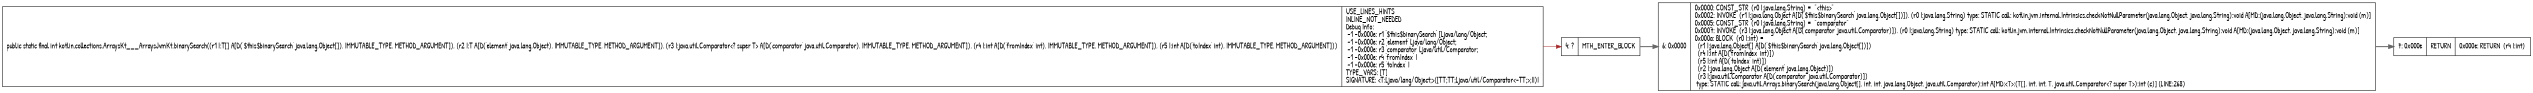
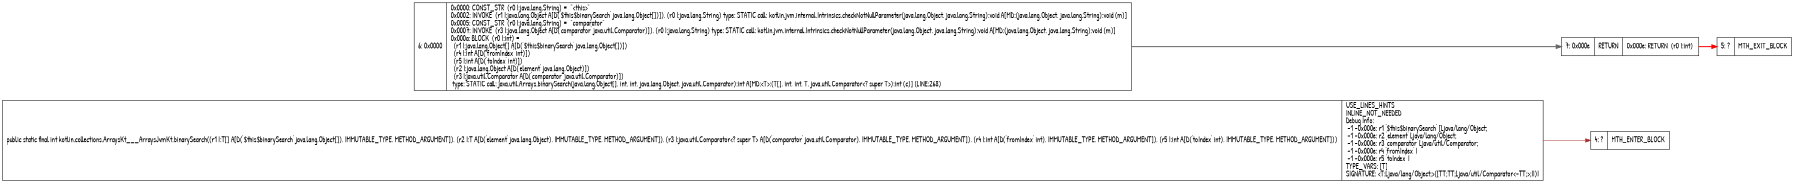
(2493, 46) -> (1661, 46)
(1646, 47) -> none
none -> (1754, 47)
